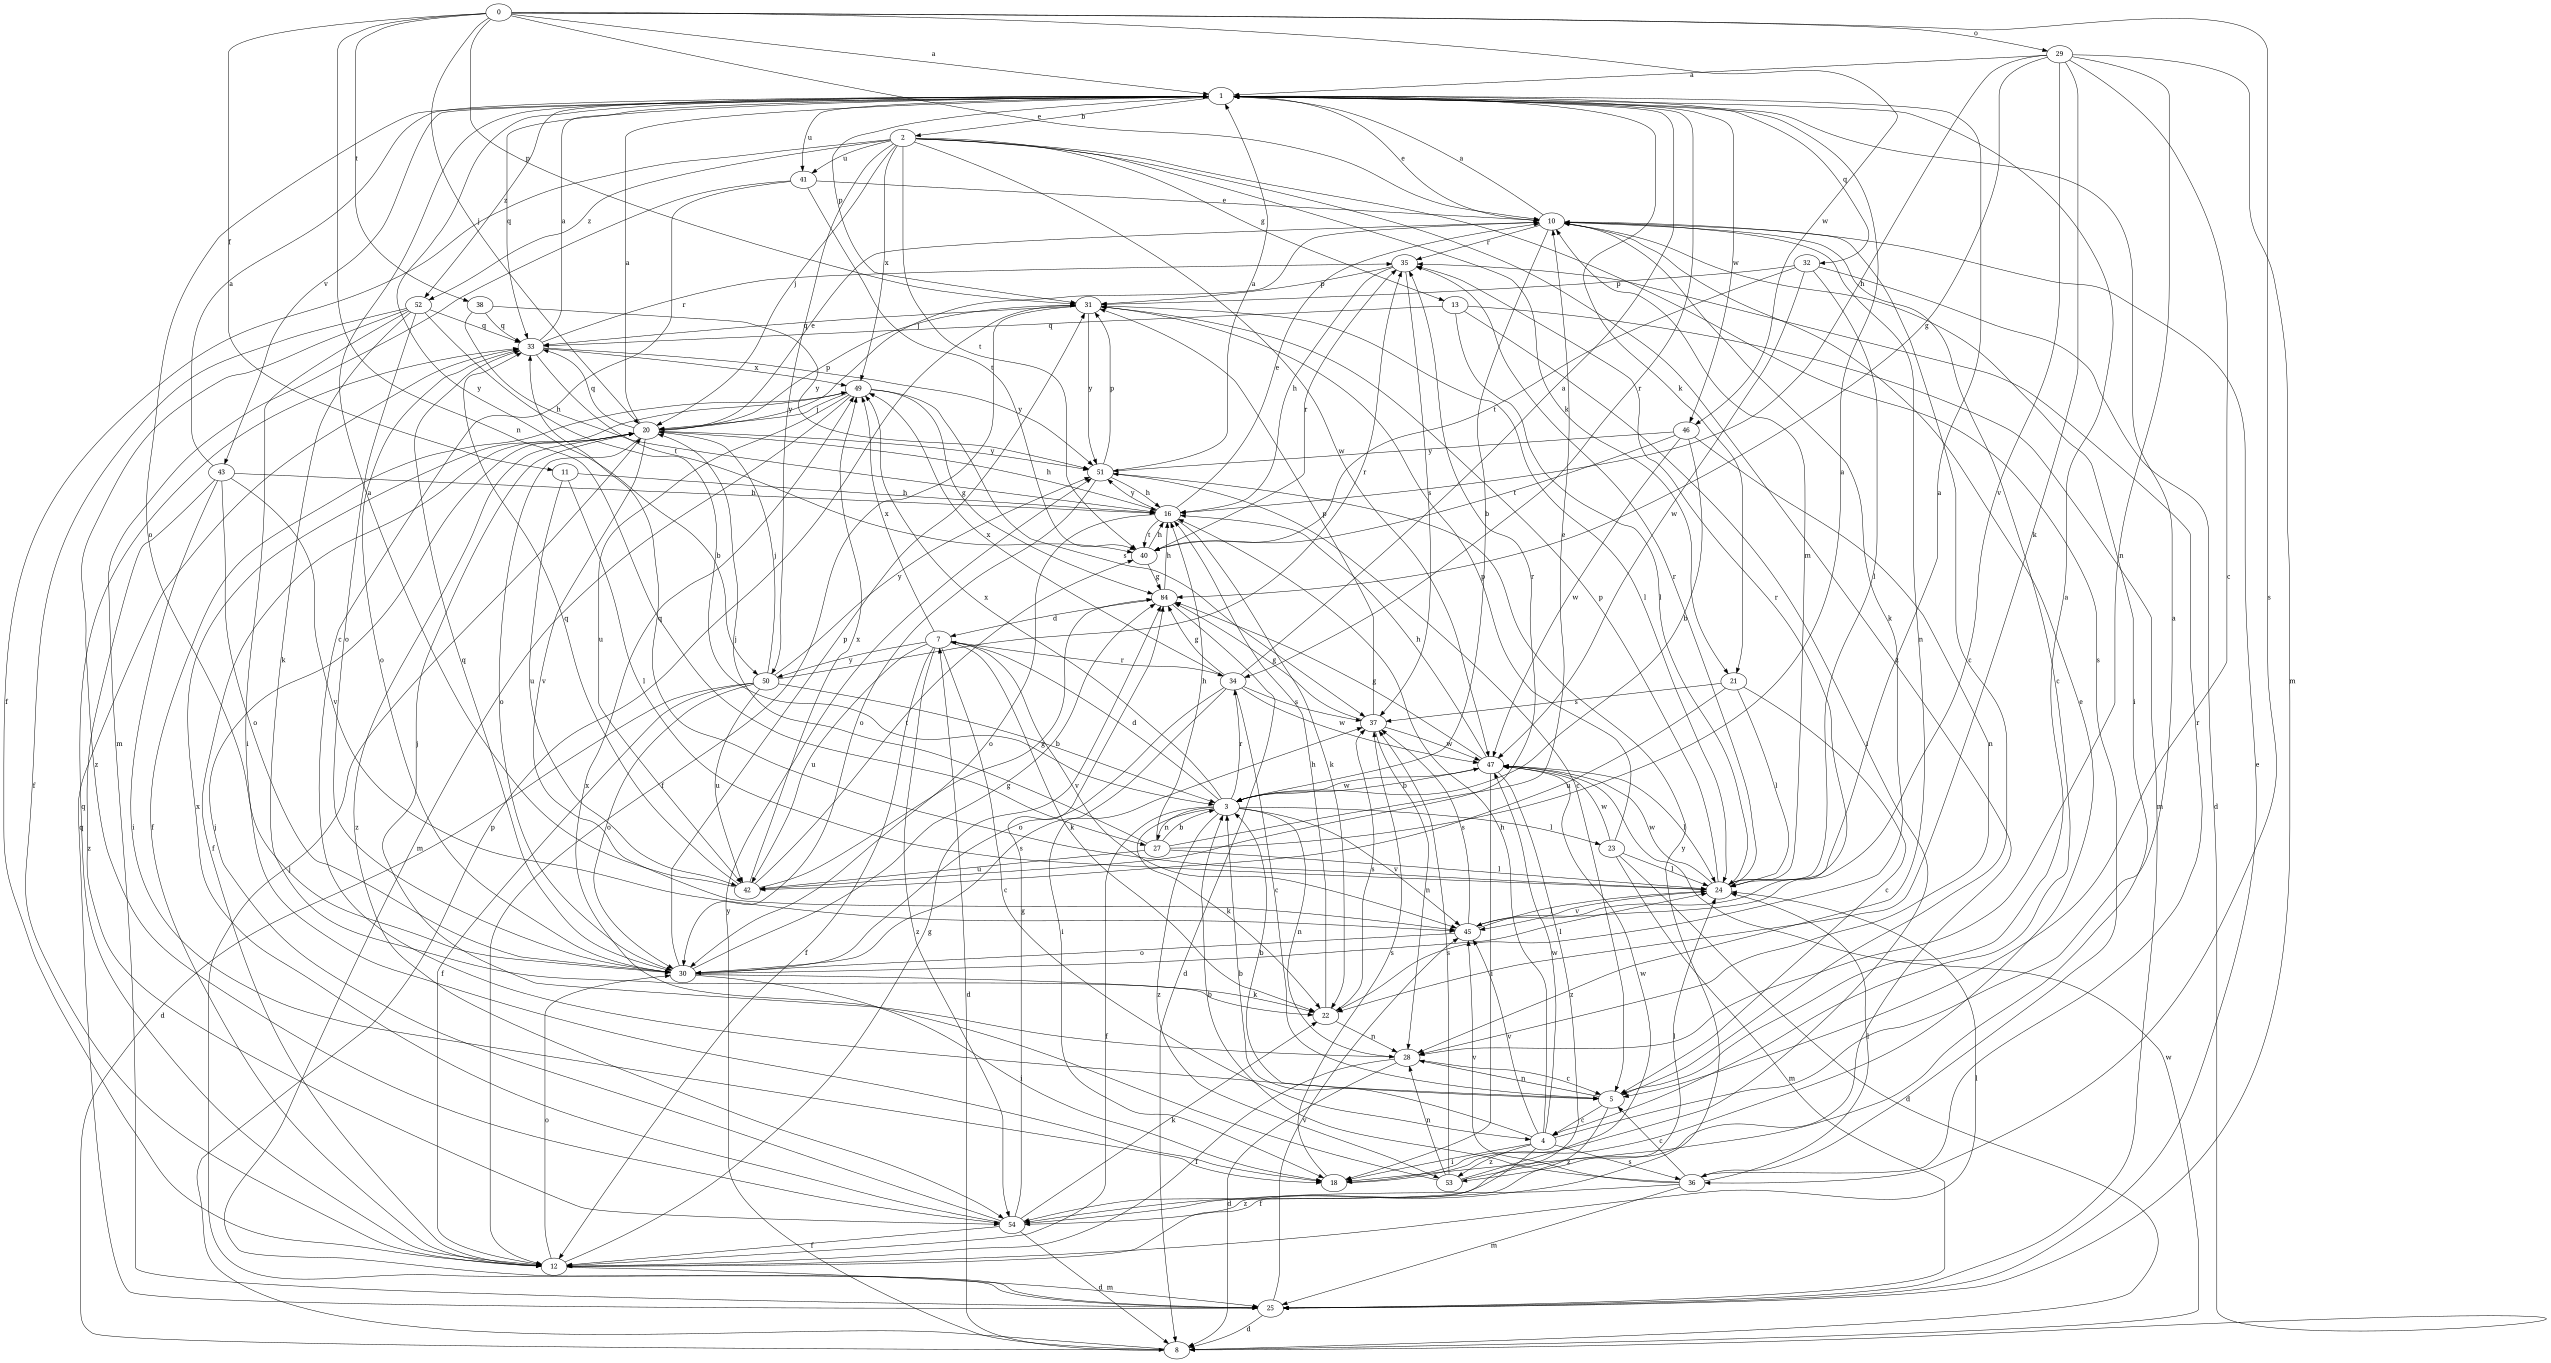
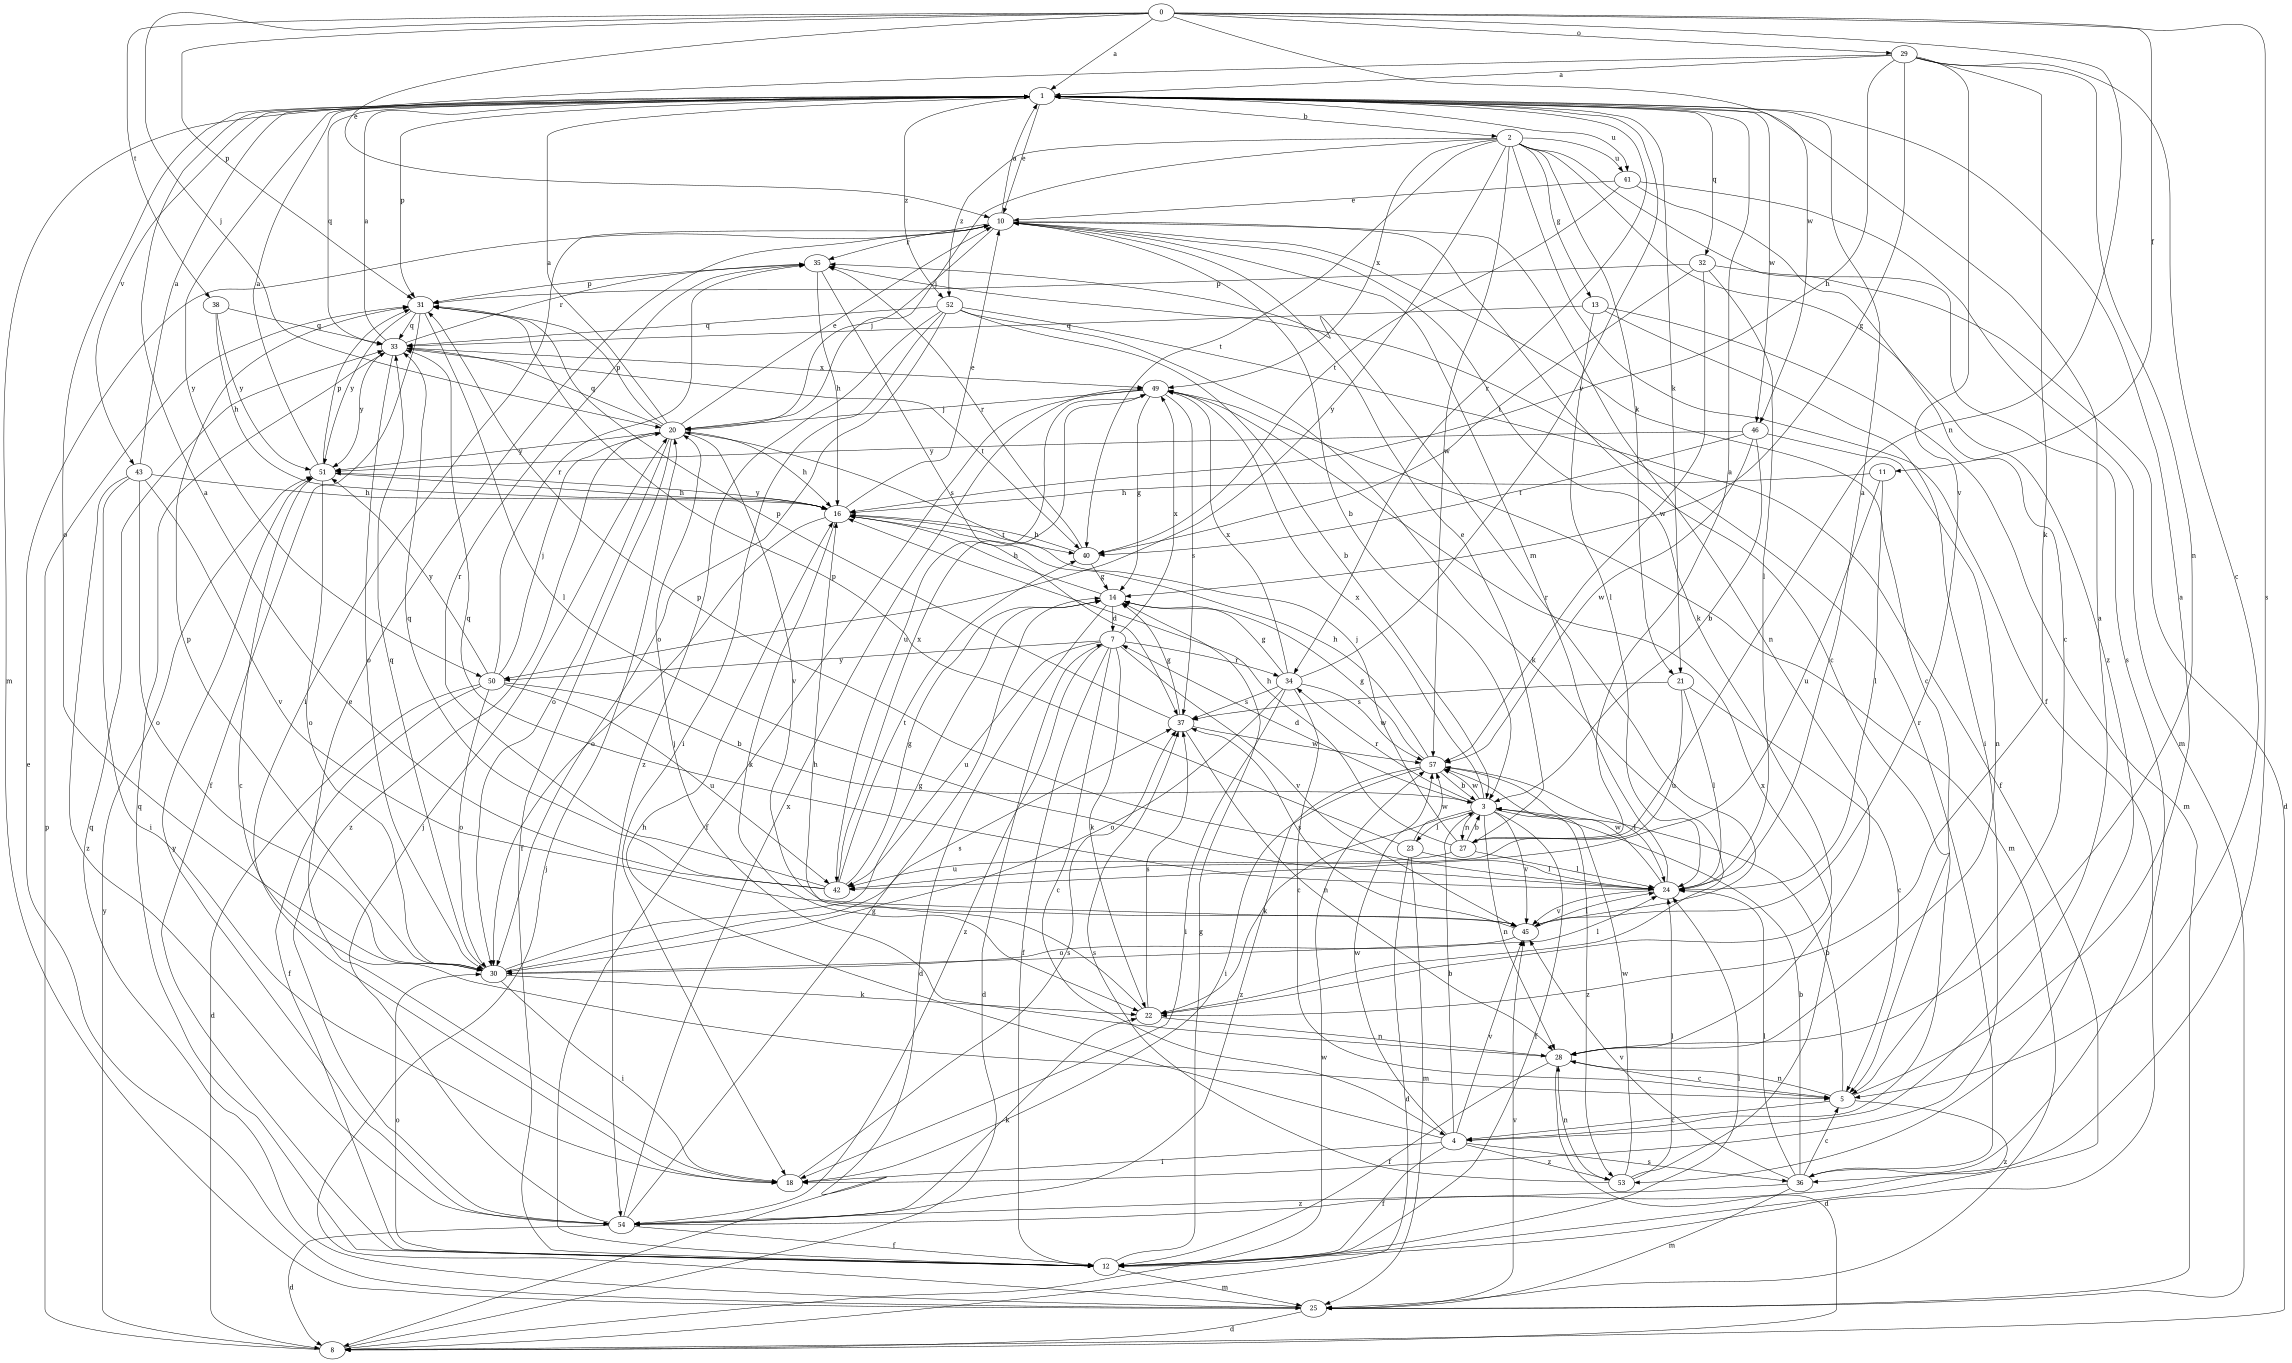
(1564, 389) -> (1582, 389)
(1657, 544) -> none
(1164, 598) -> (1113, 598)
(1491, 765) -> (1433, 765)
